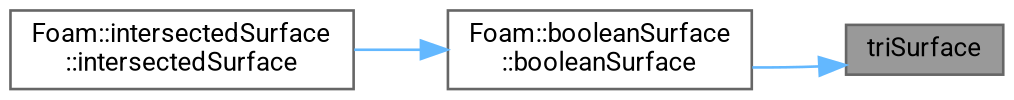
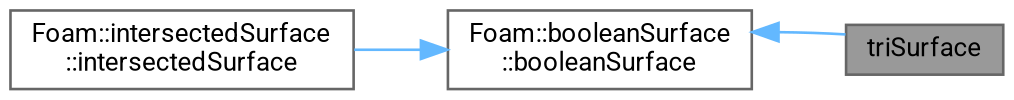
(786, 67) -> (812, 33)
